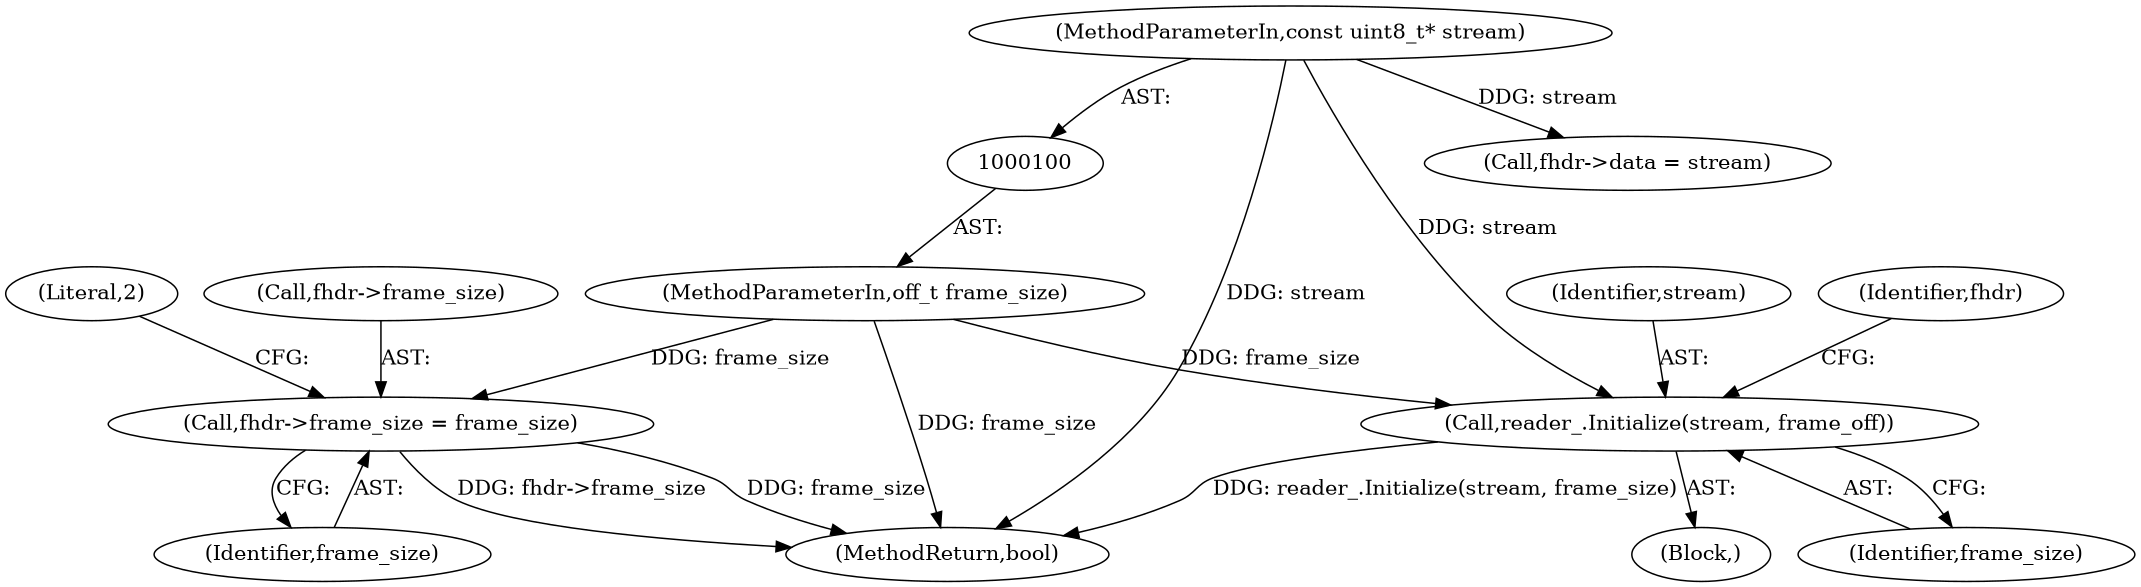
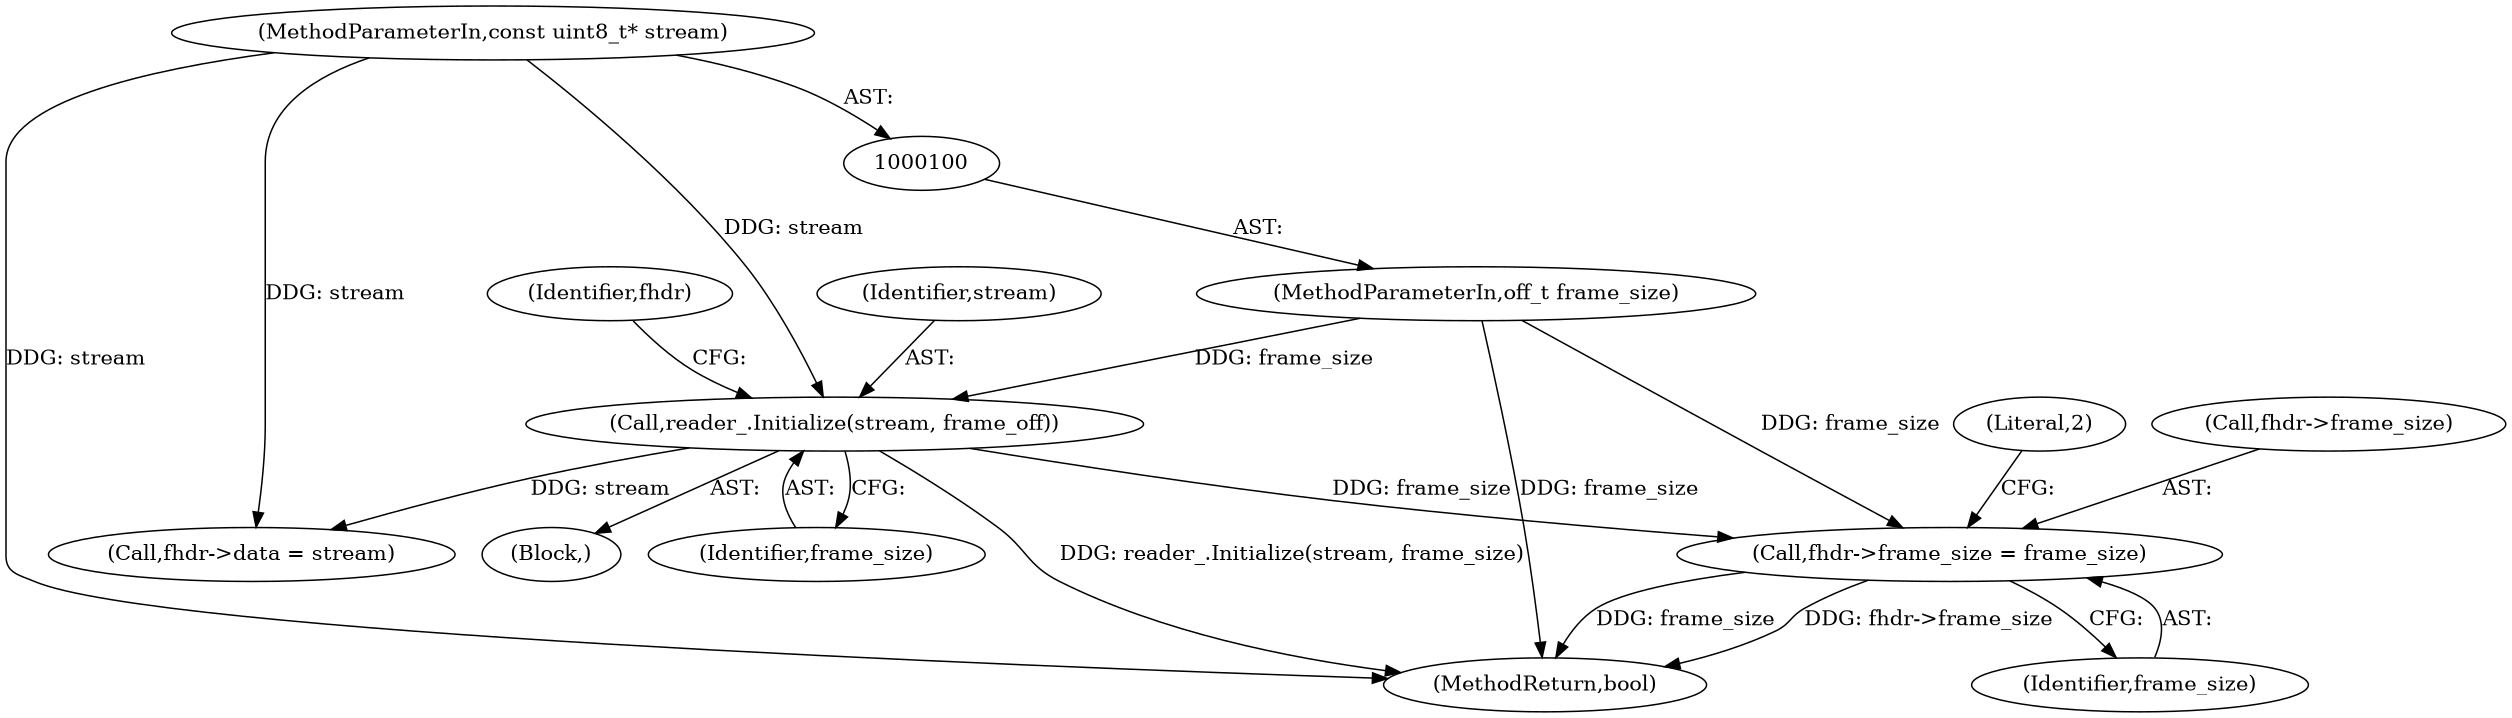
none -> (516, 481)
none -> (1343, 502)
